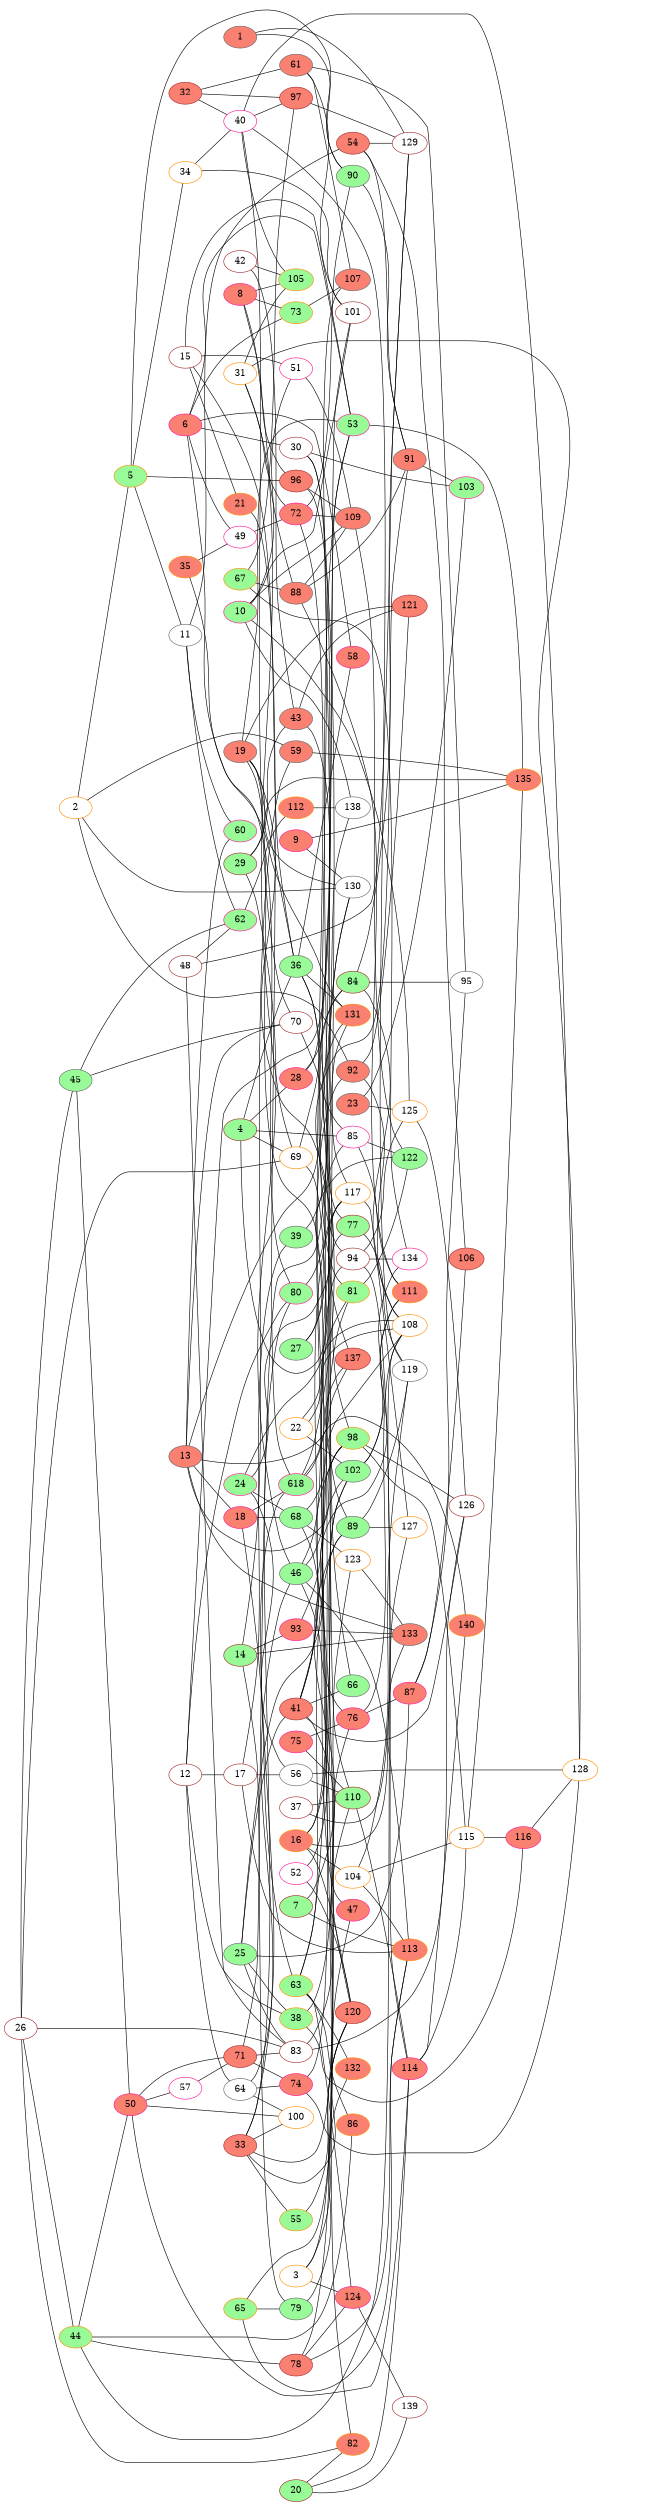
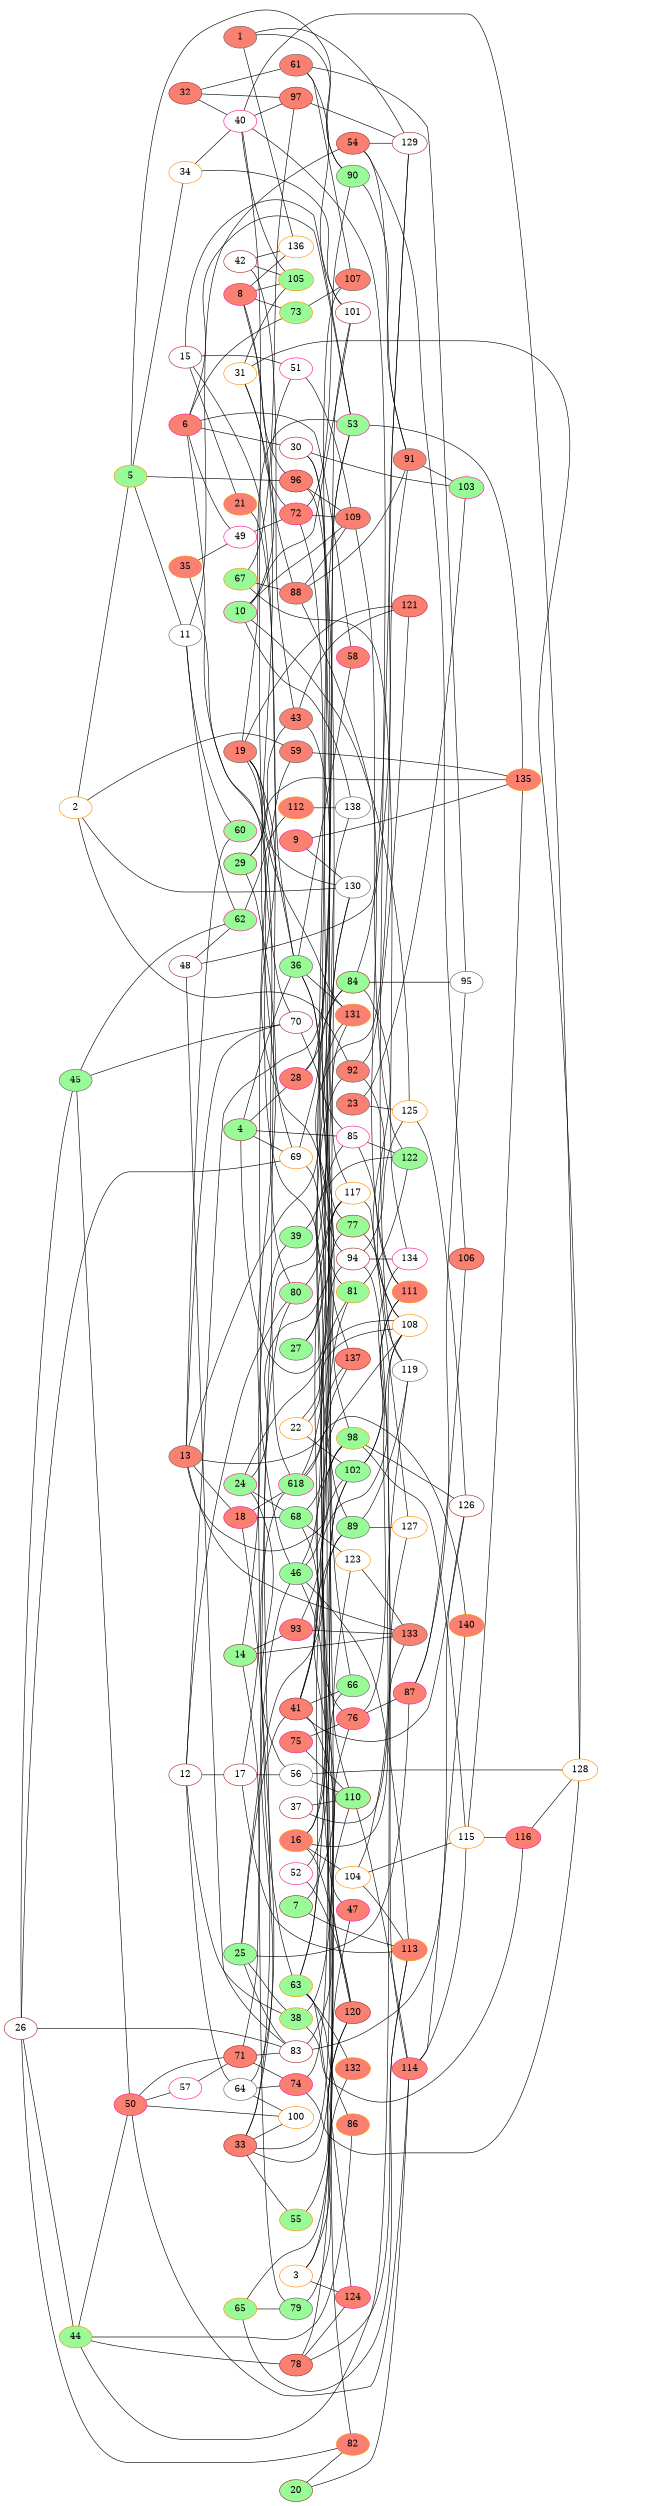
none -> (296, 247)
(319, 2171) -> (329, 1944)
(410, 2407) -> none
